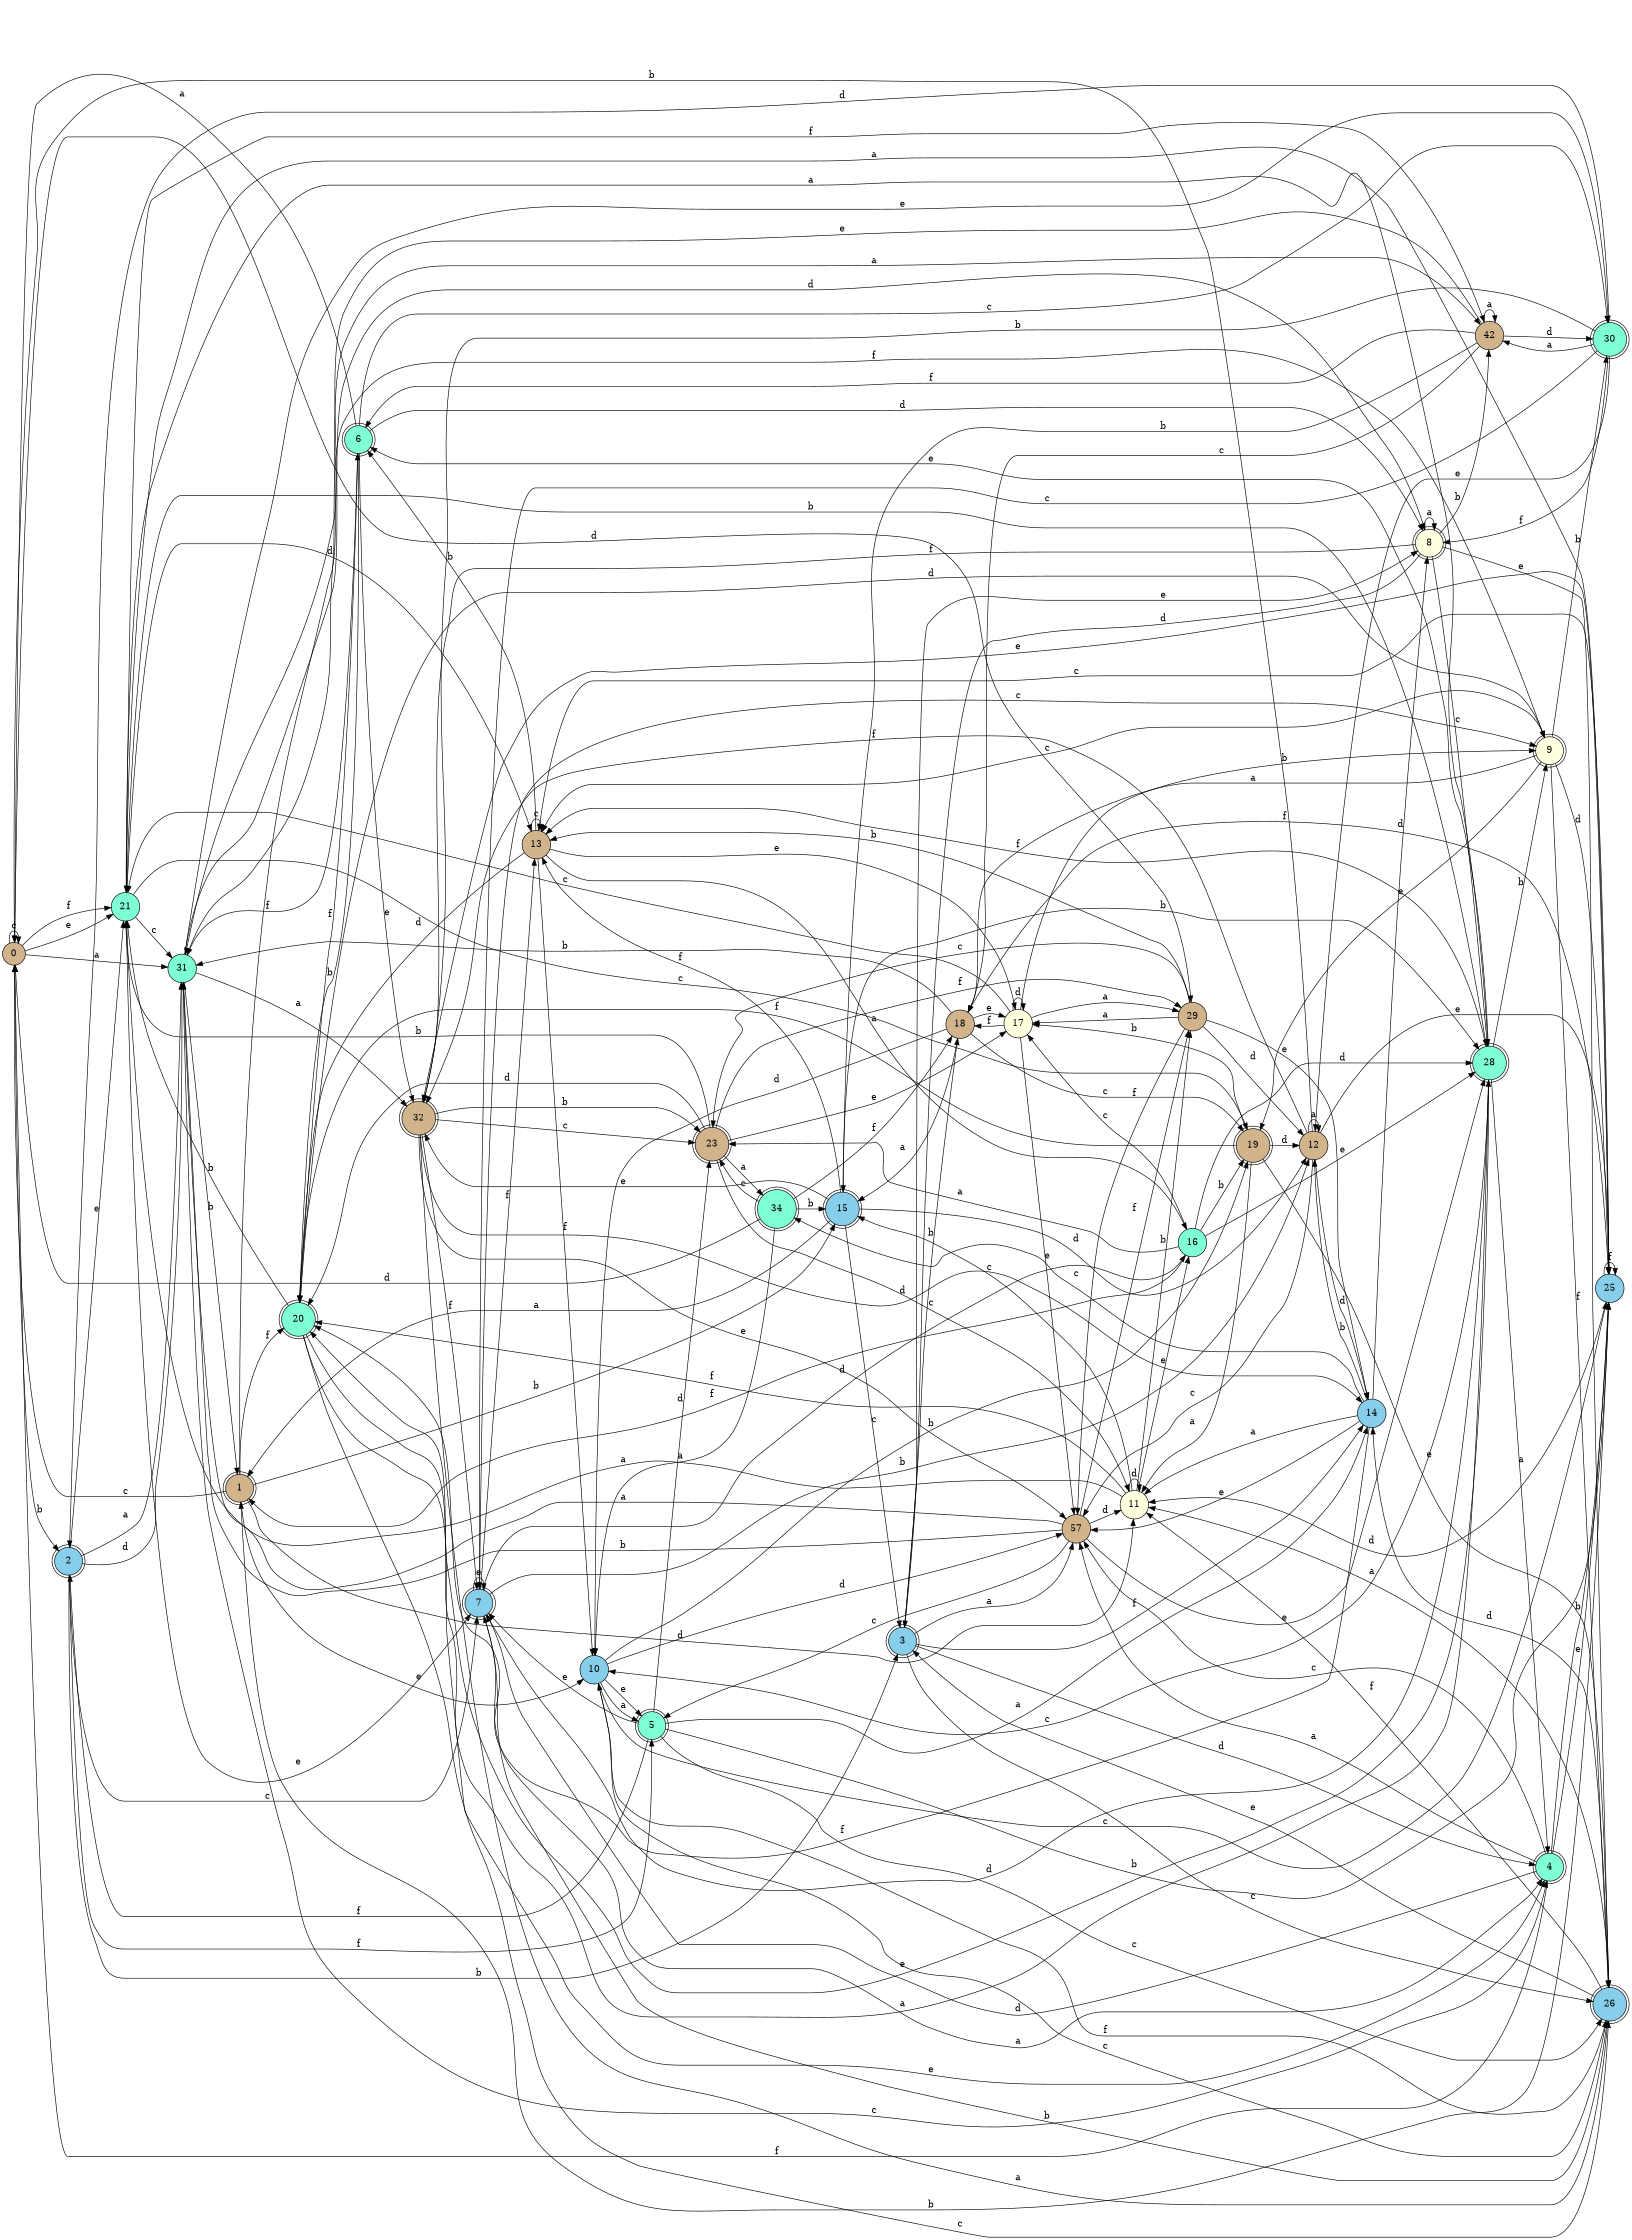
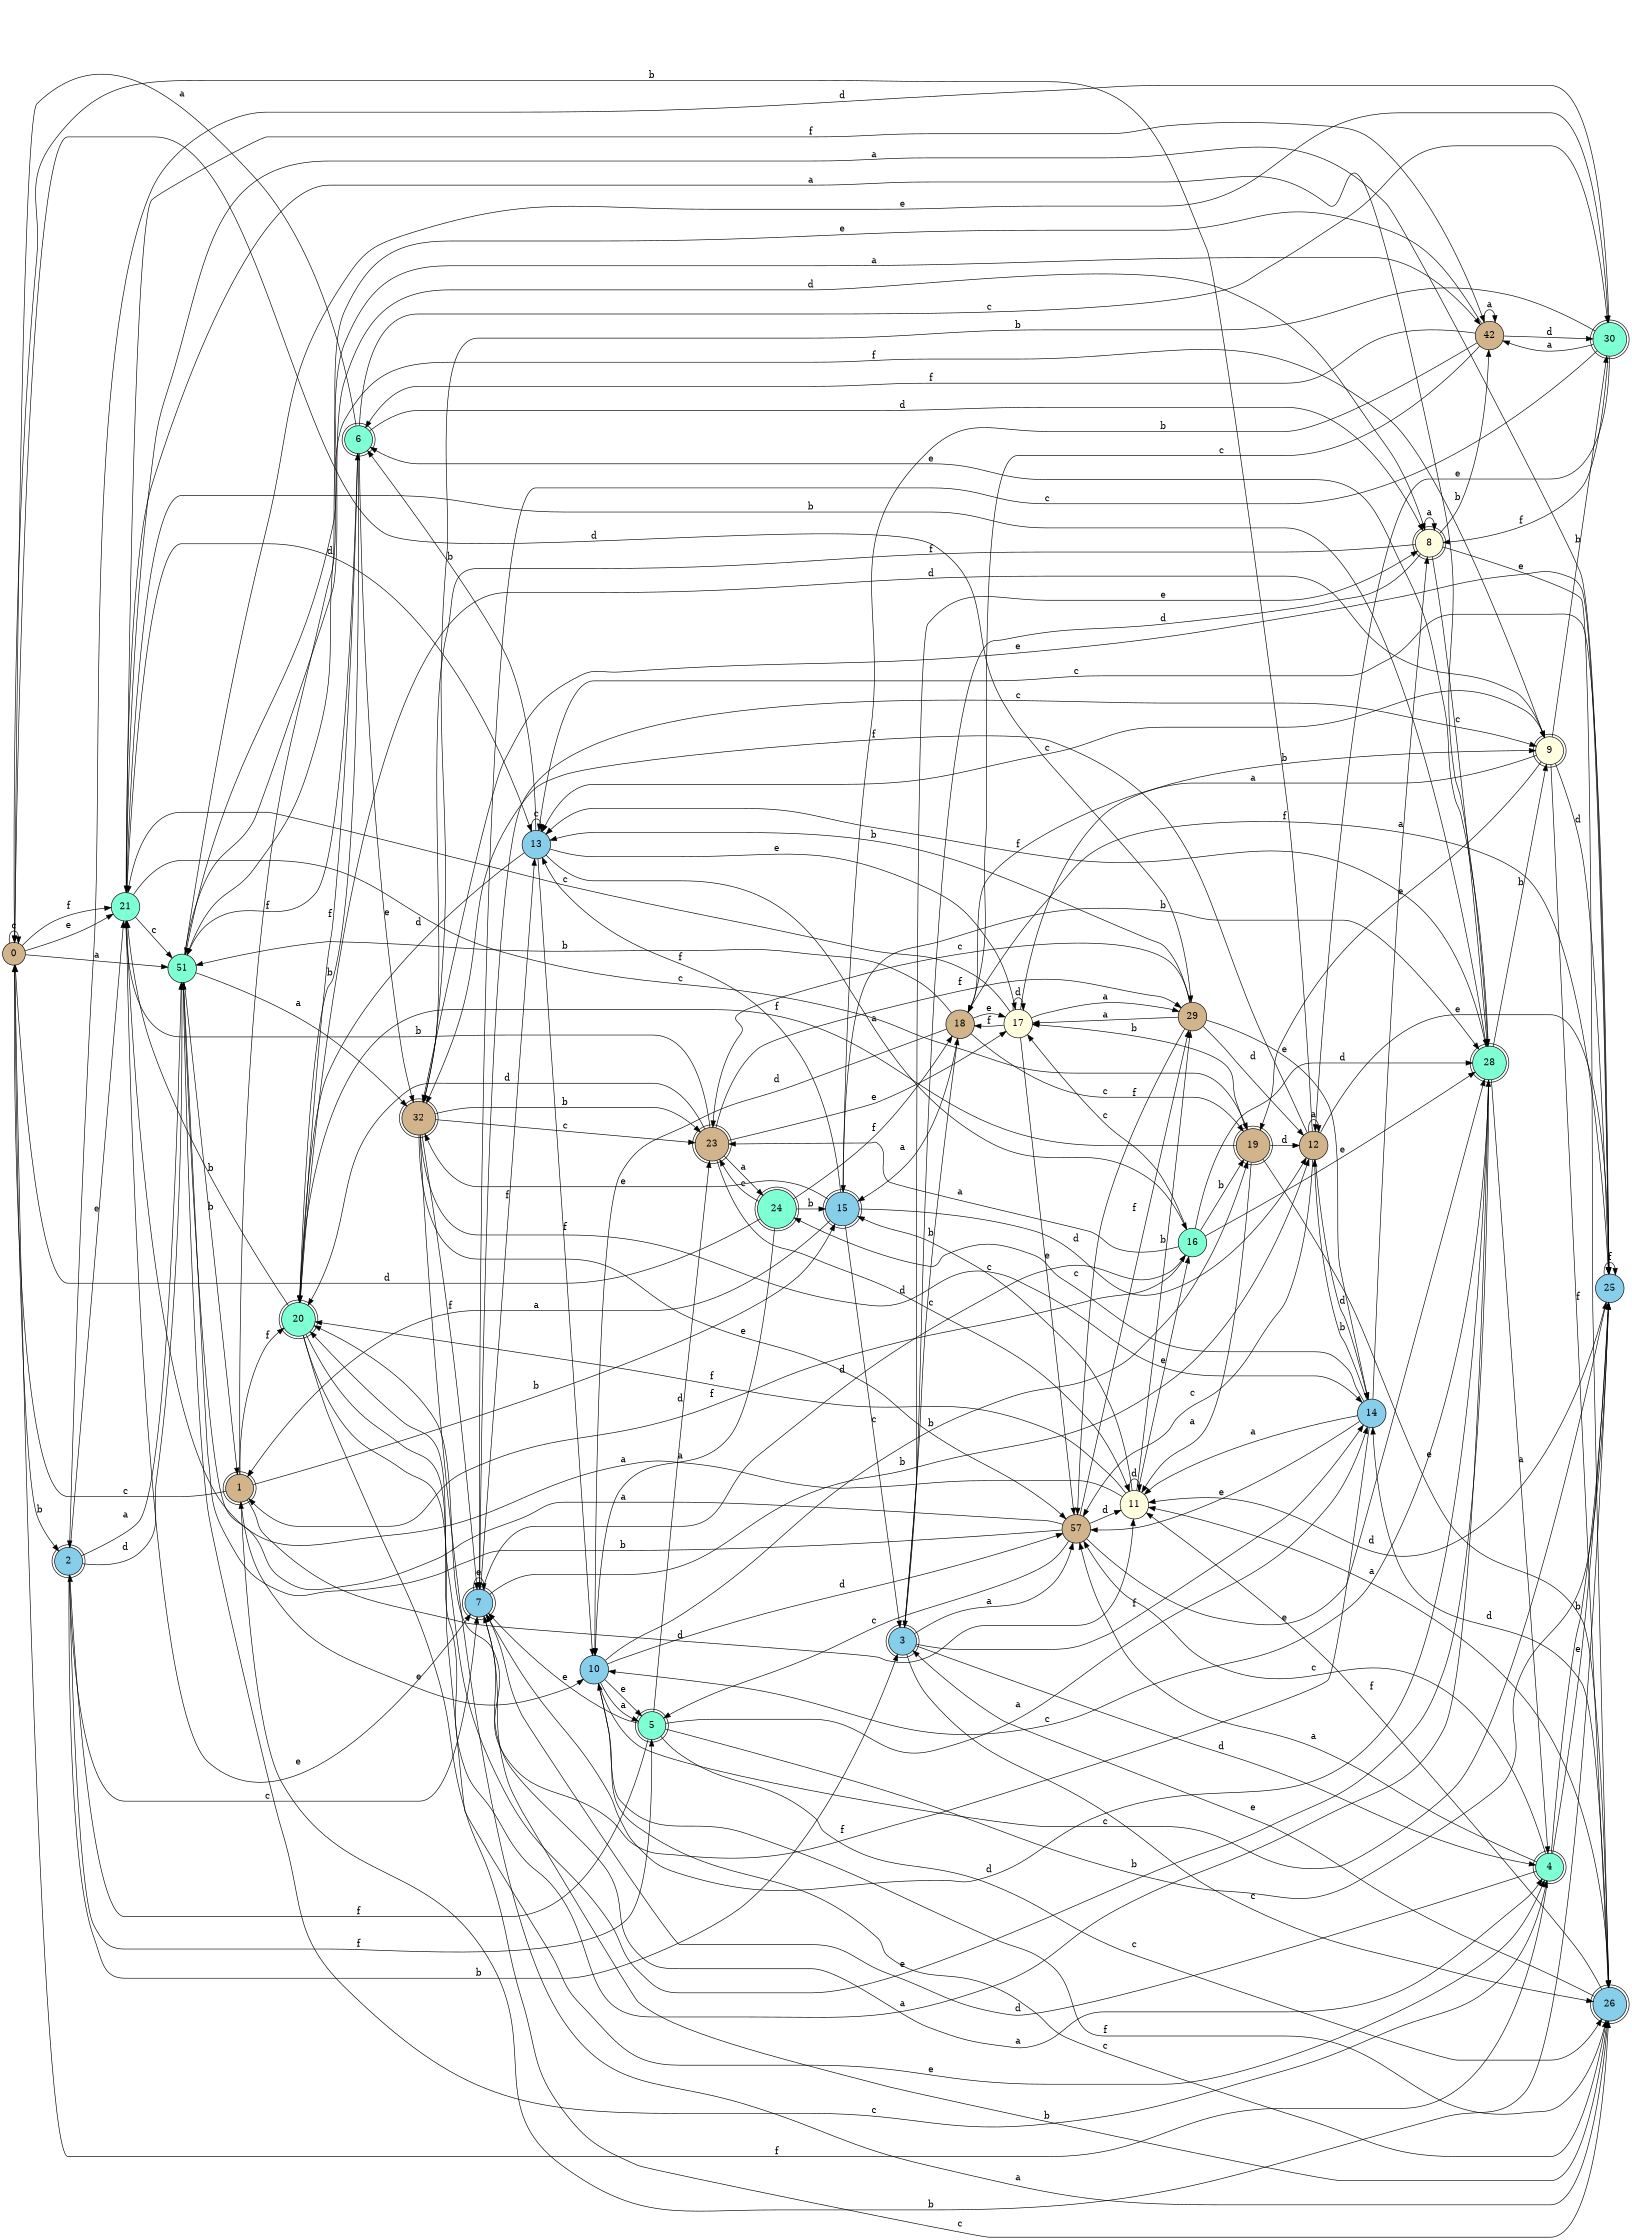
(1401, 825) -> (1401, 825)
(536, 845) -> (536, 845)
(182, 968) -> (182, 968)
(777, 1209) -> (777, 1209)
